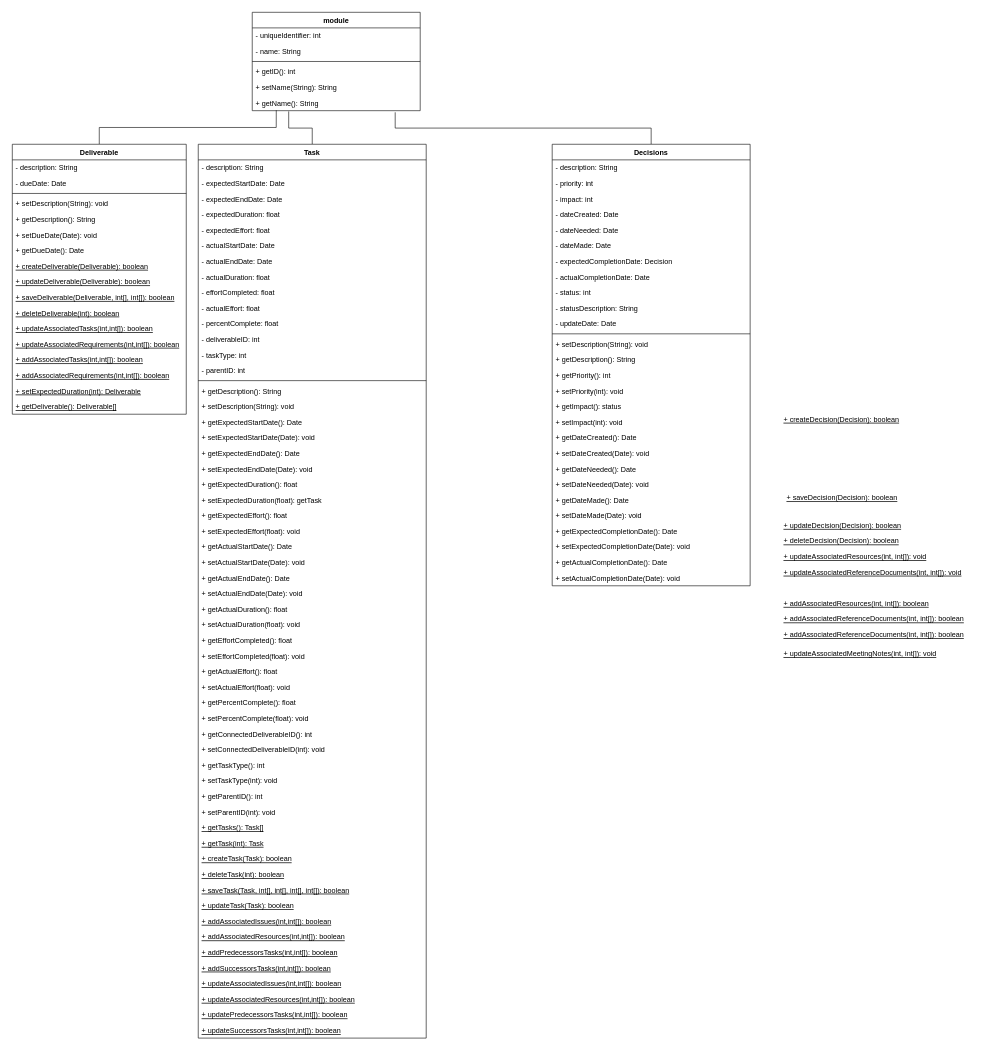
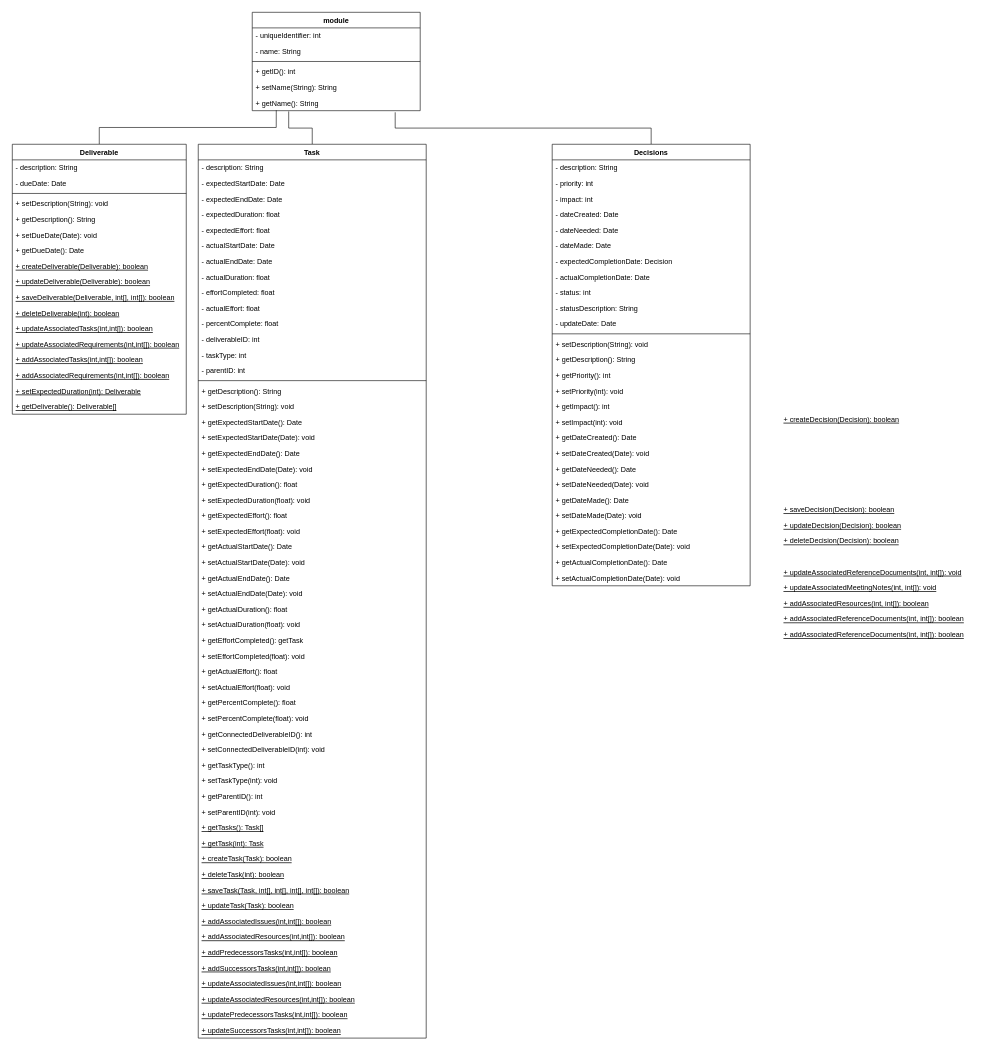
(595, 407) -> (588, 407)
(882, 498) -> (879, 510)
(272, 500) -> (265, 500)
(879, 557) -> none
(256, 641) -> (261, 641)
(879, 654) -> (879, 588)
